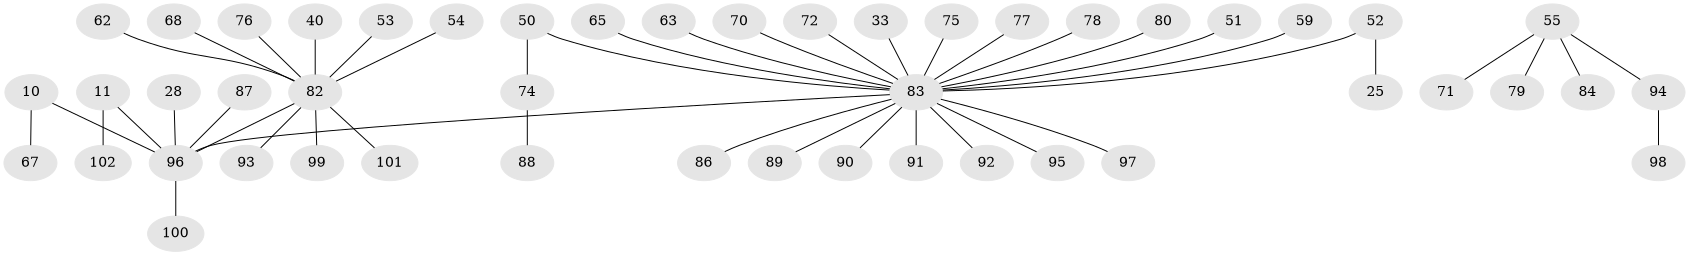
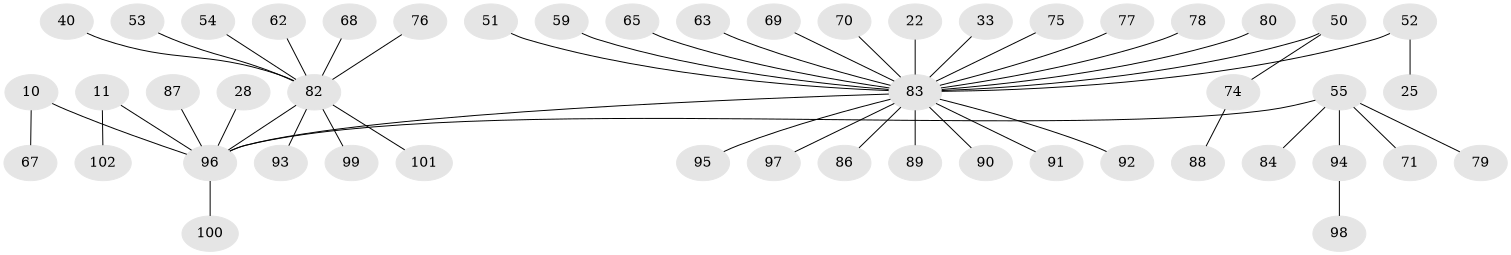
none -> (774, 22)
(810, 22) -> (915, 22)
none -> (772, 119)
